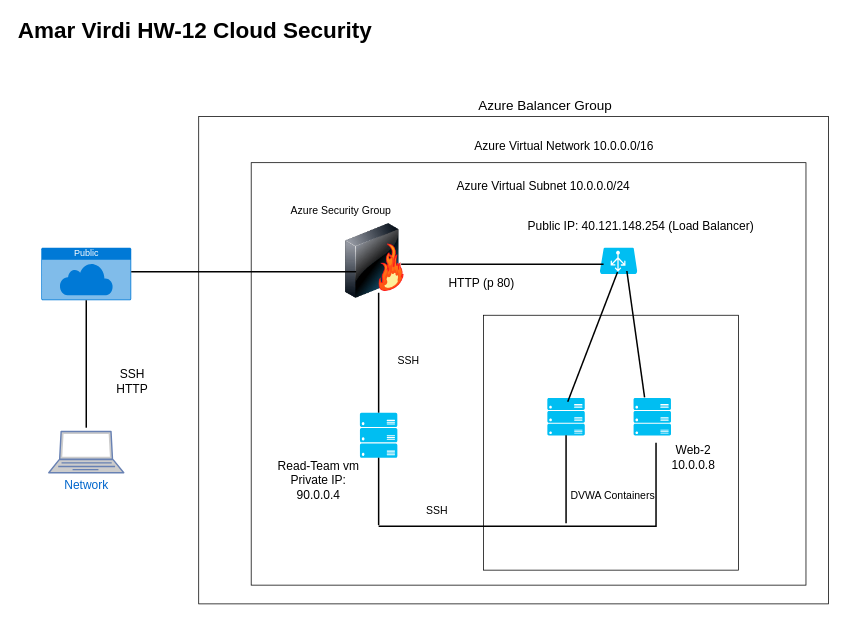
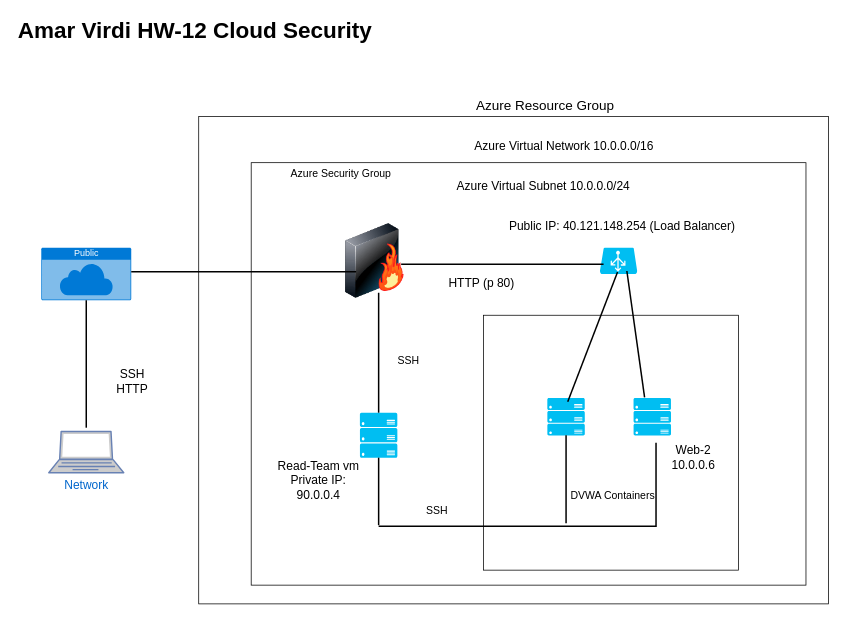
(545, 106) -> (545, 106)
(341, 211) -> (341, 173)
(641, 226) -> (622, 226)
(693, 458) -> (693, 458)
